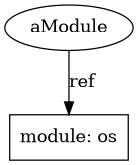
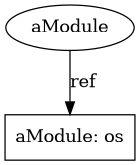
(69, 137) -> (70, 137)
